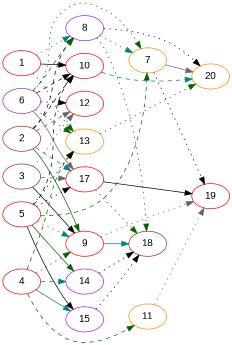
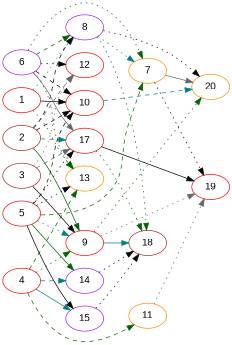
(149, 108) -> (146, 168)
